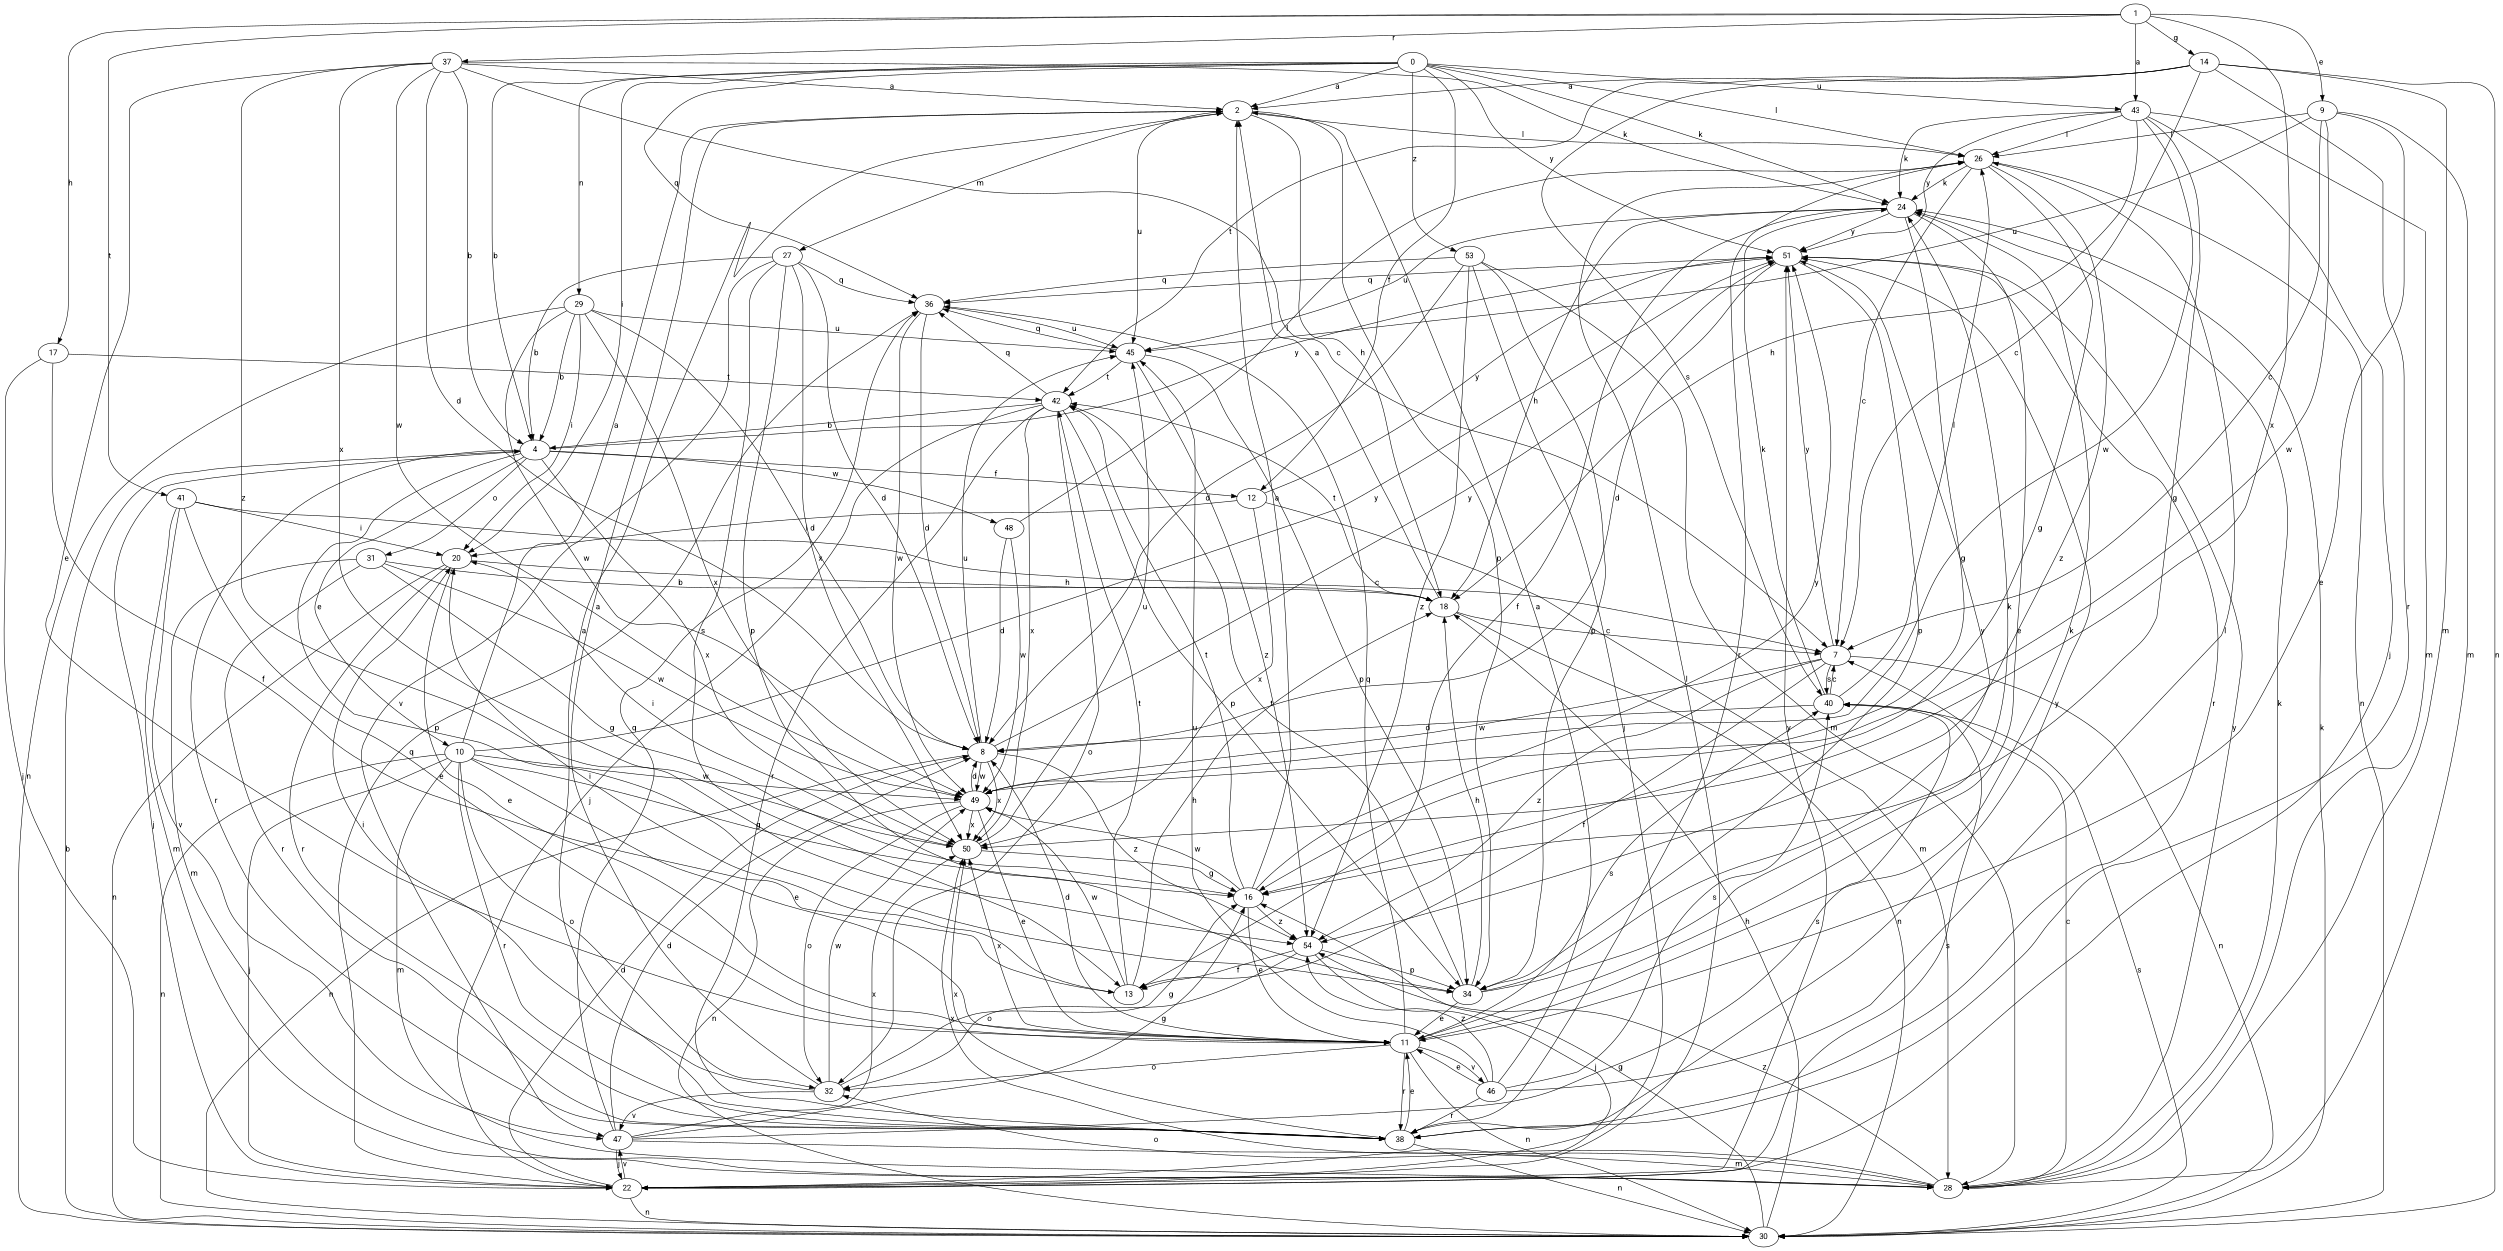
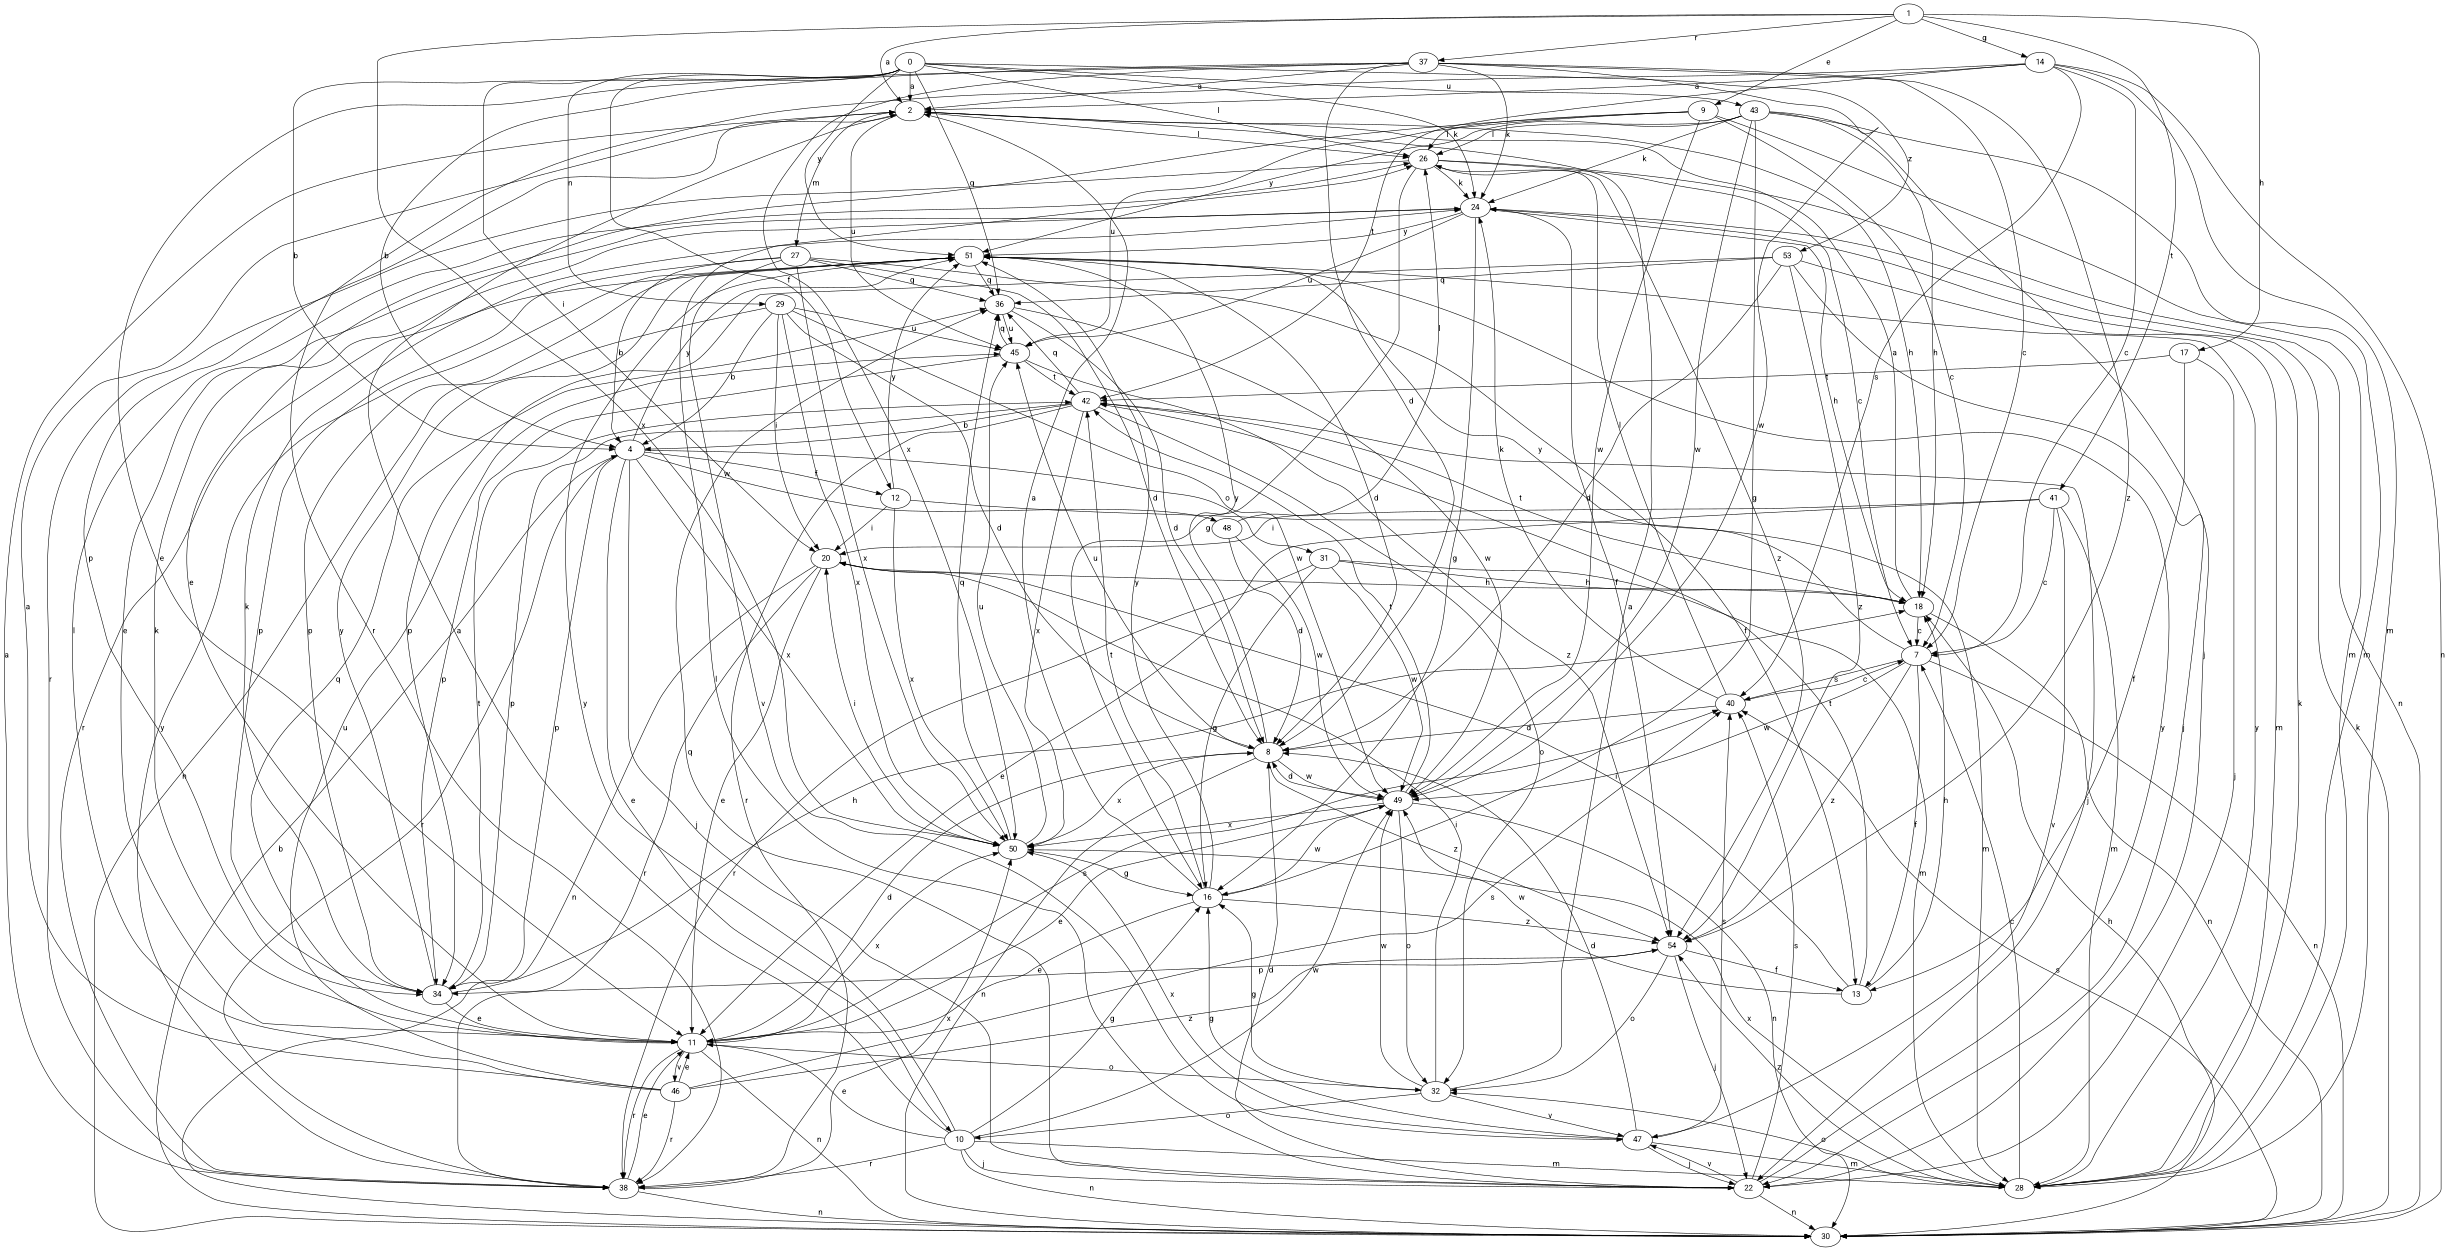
(2136, 60) -> (1124, 27)
none -> (1341, 545)
(1542, 565) -> (1601, 543)
(680, 583) -> (1588, 583)
(703, 631) -> (1746, 631)
(636, 687) -> (959, 583)
(594, 948) -> (1212, 1114)
(1545, 1032) -> none
